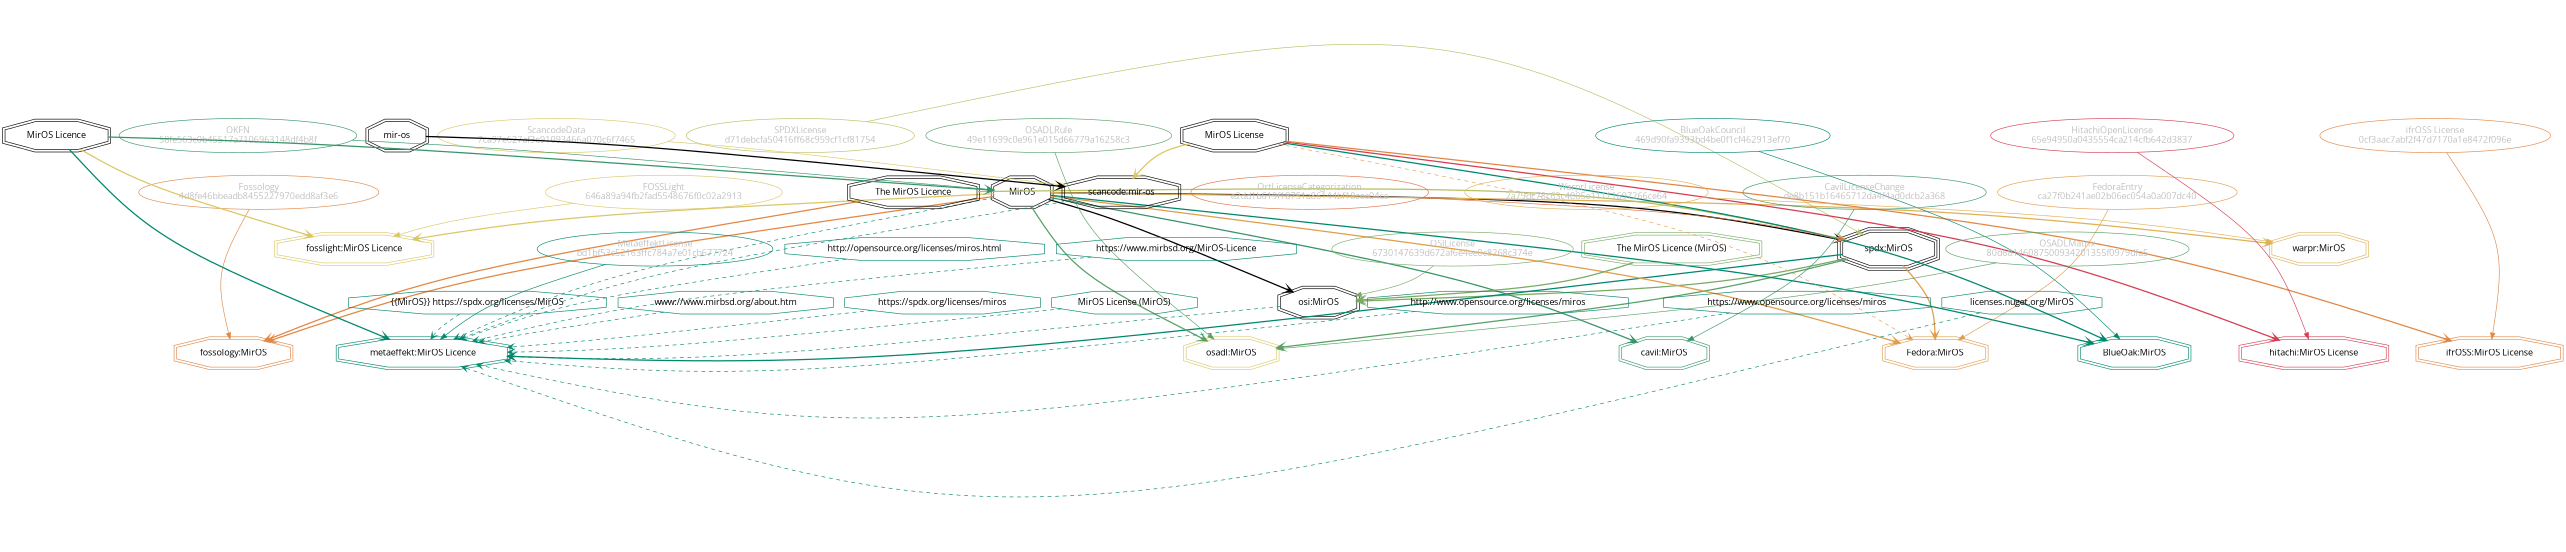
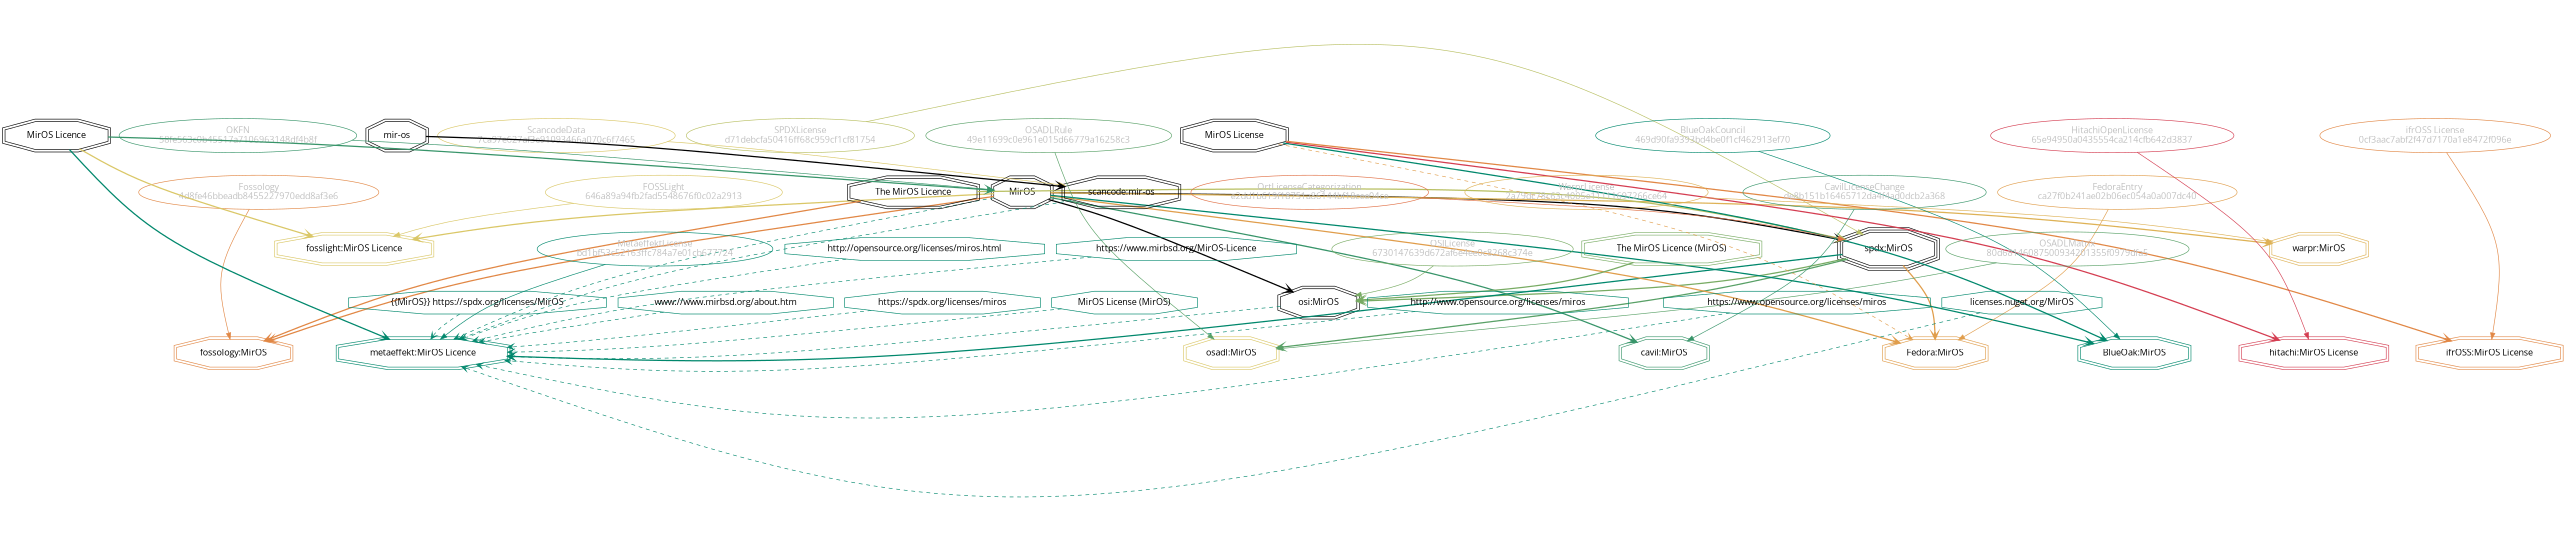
(1161, 154) -> none
(1105, 286) -> none
